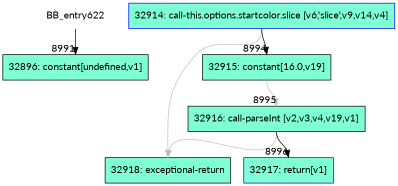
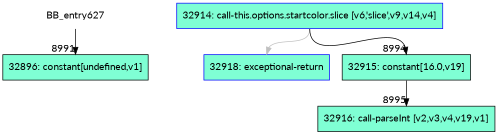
(75, 16) -> (75, 16)
(270, 90) -> (406, 90)
(226, 145) -> none
(168, 170) -> (267, 67)
(289, 170) -> none
